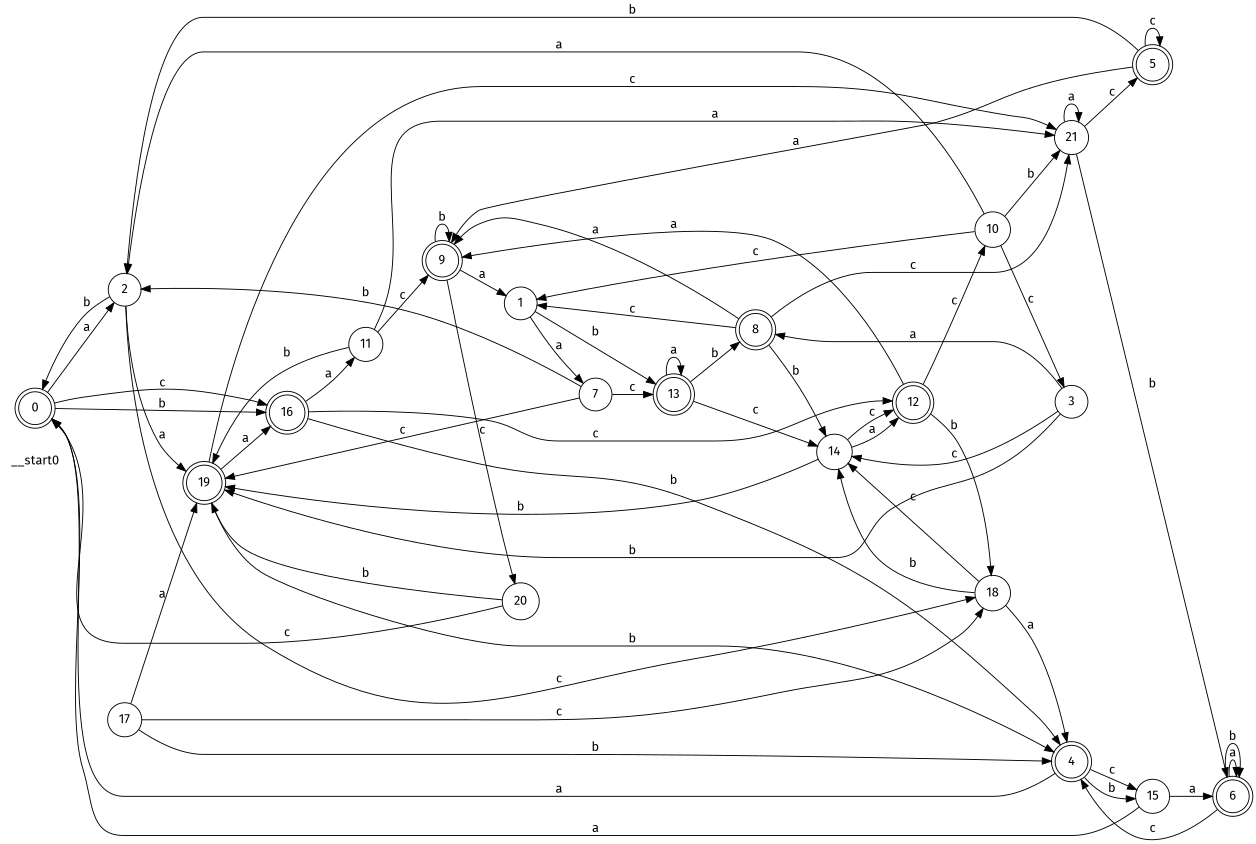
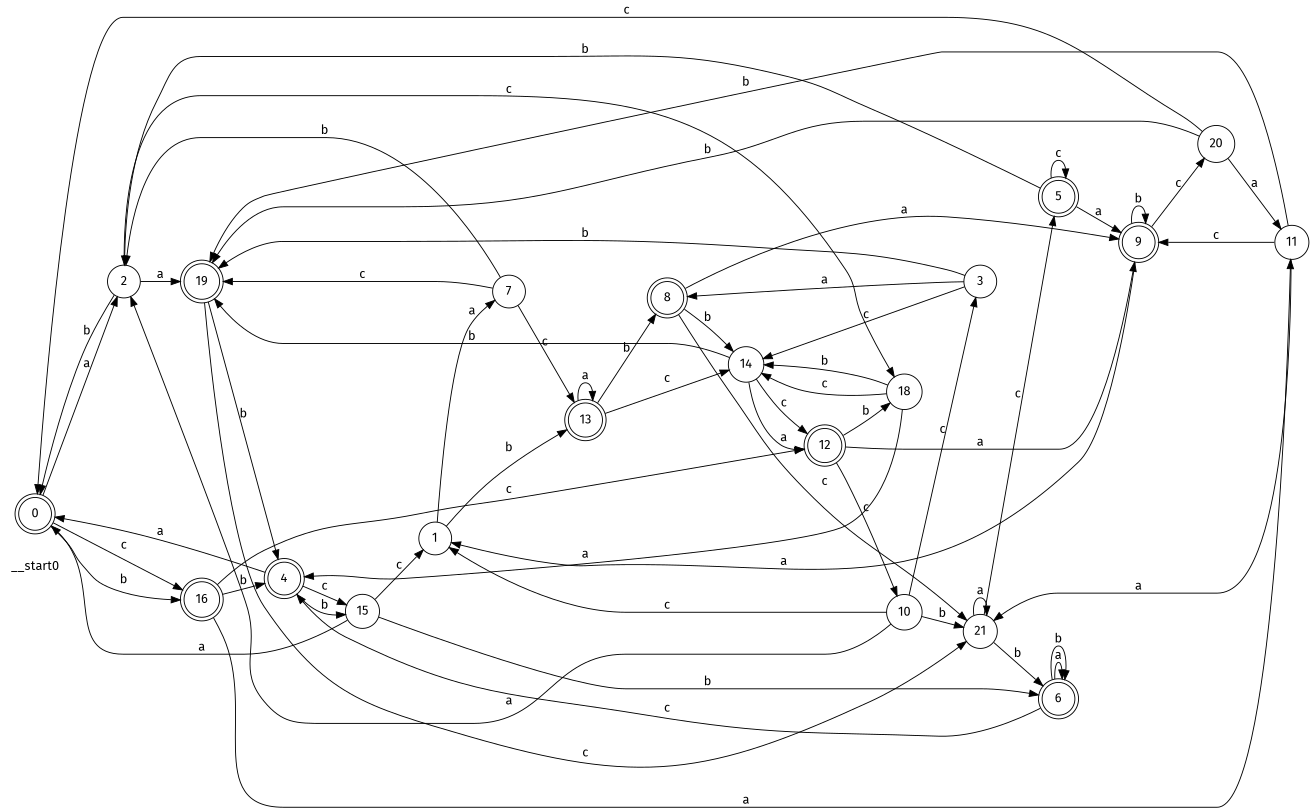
none -> (1252, 190)
(641, 317) -> (401, 573)
(242, 451) -> none
(125, 720) -> none
(1193, 789) -> (708, 682)
